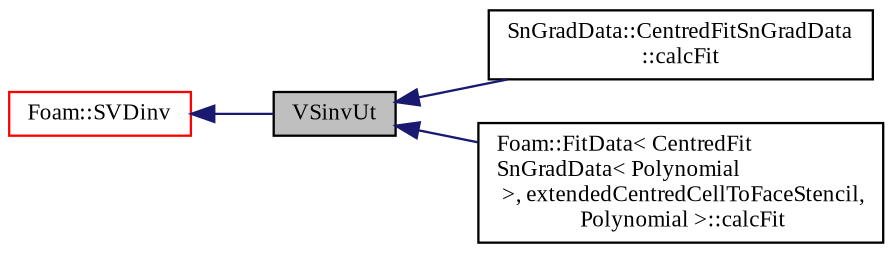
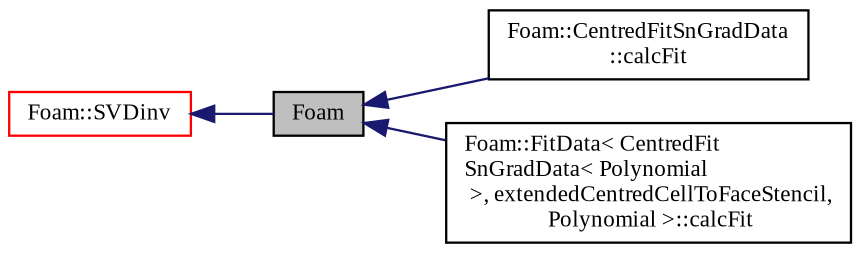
(681, 45) -> (649, 45)
(335, 114) -> (319, 114)
